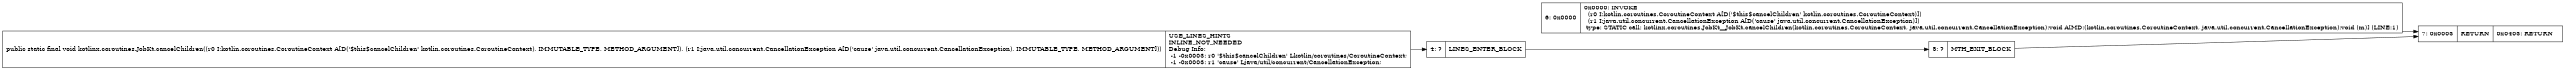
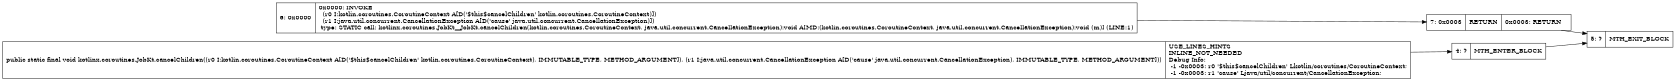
(2528, 34) -> (1536, 22)
(2214, 43) -> (1572, 32)
(1485, 49) -> (1508, 51)
